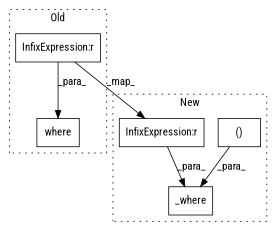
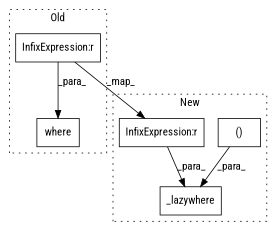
(191, 201) -> (191, 201)
